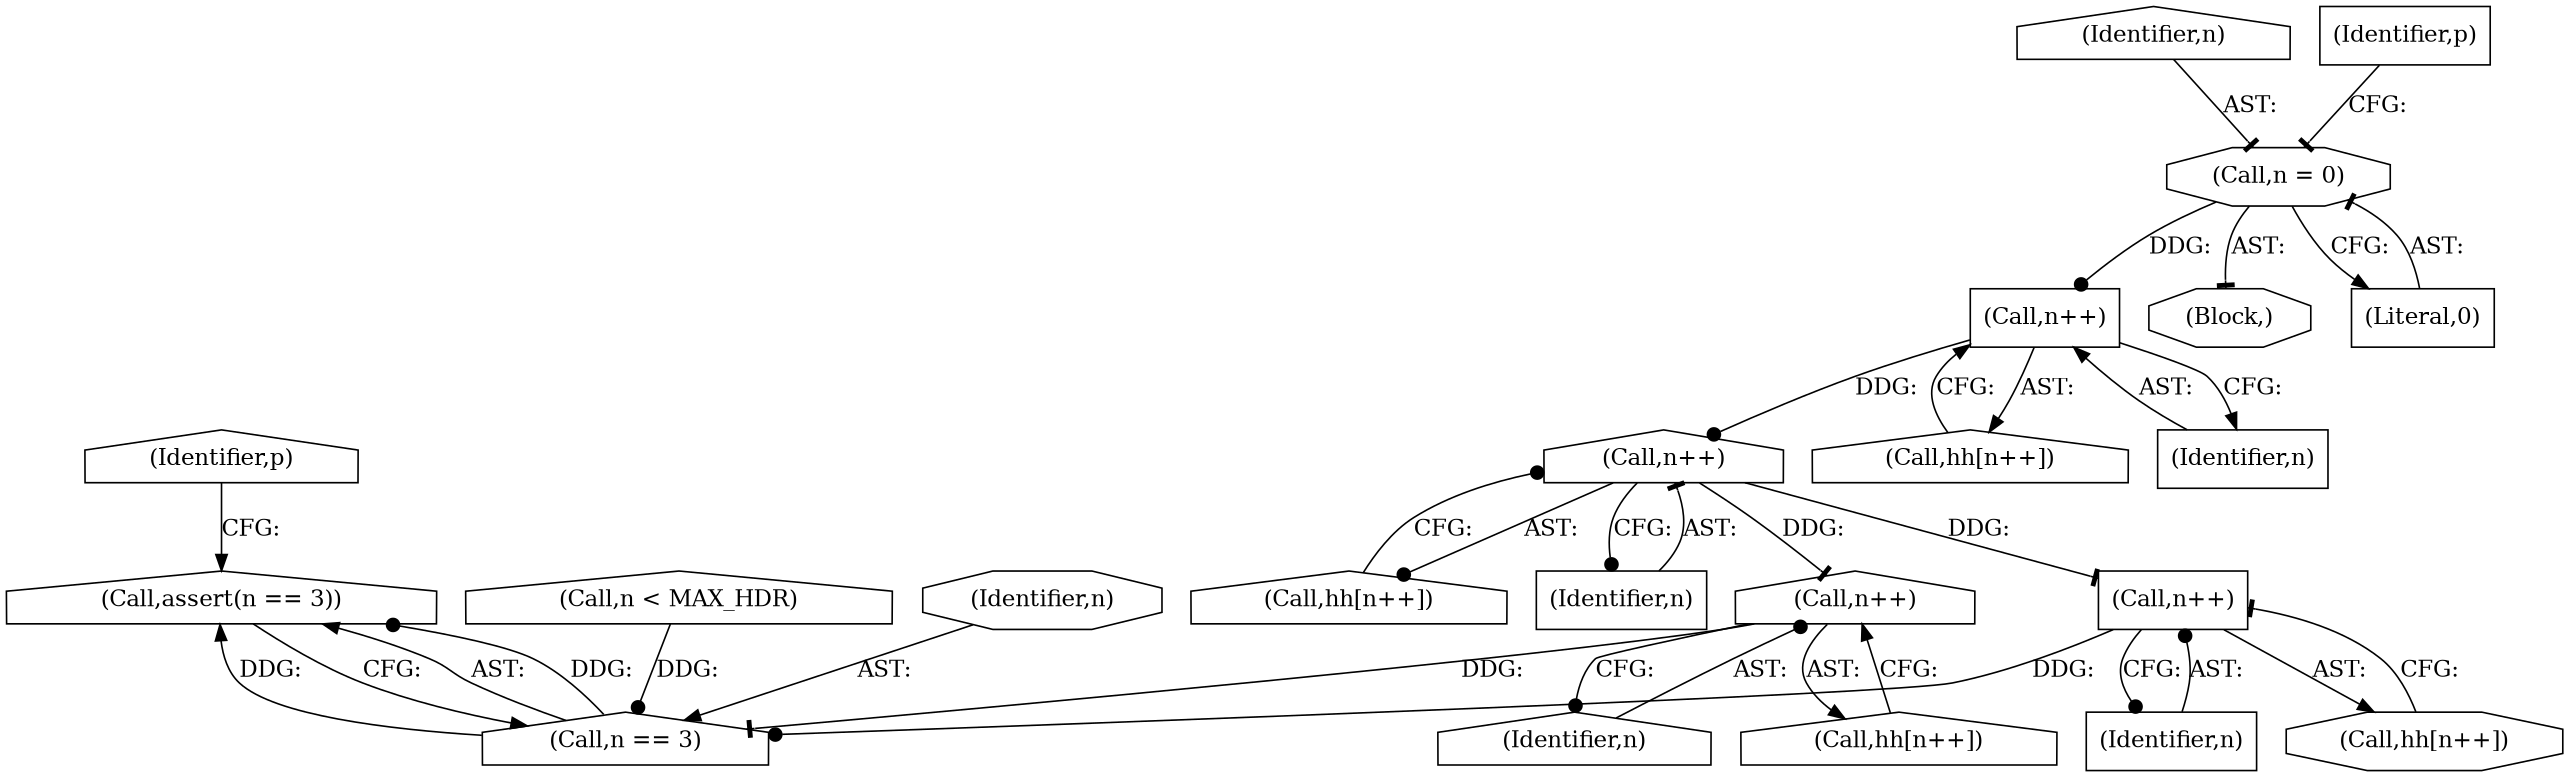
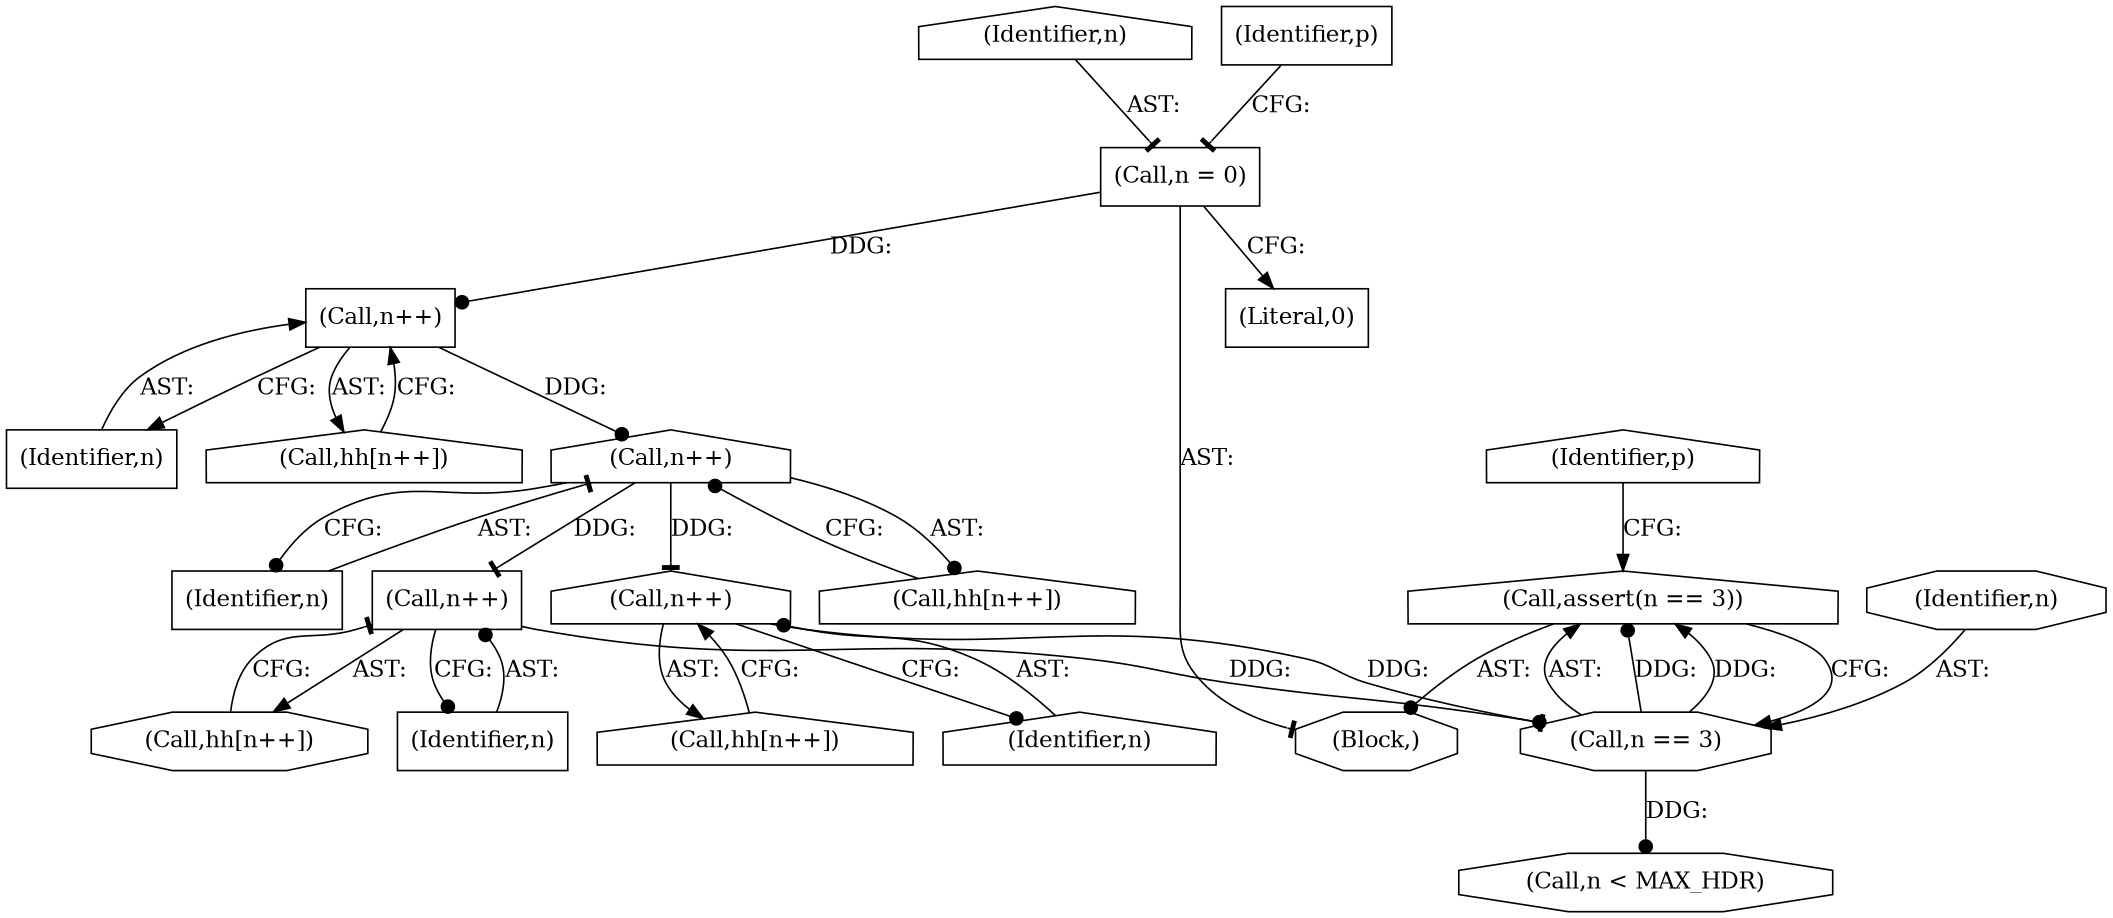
(2279, 177) -> (1180, 177)
(2399, 237) -> none
(679, 600) -> (1646, 882)
none -> (1481, 657)
(655, 663) -> (1646, 805)
(625, 741) -> (1646, 741)
